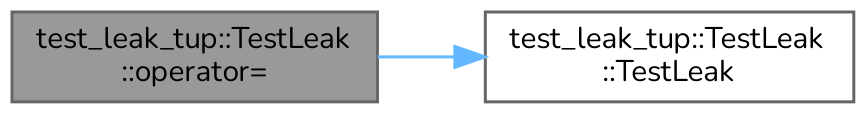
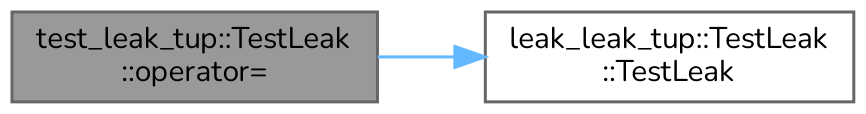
(670, 57) -> (670, 57)
